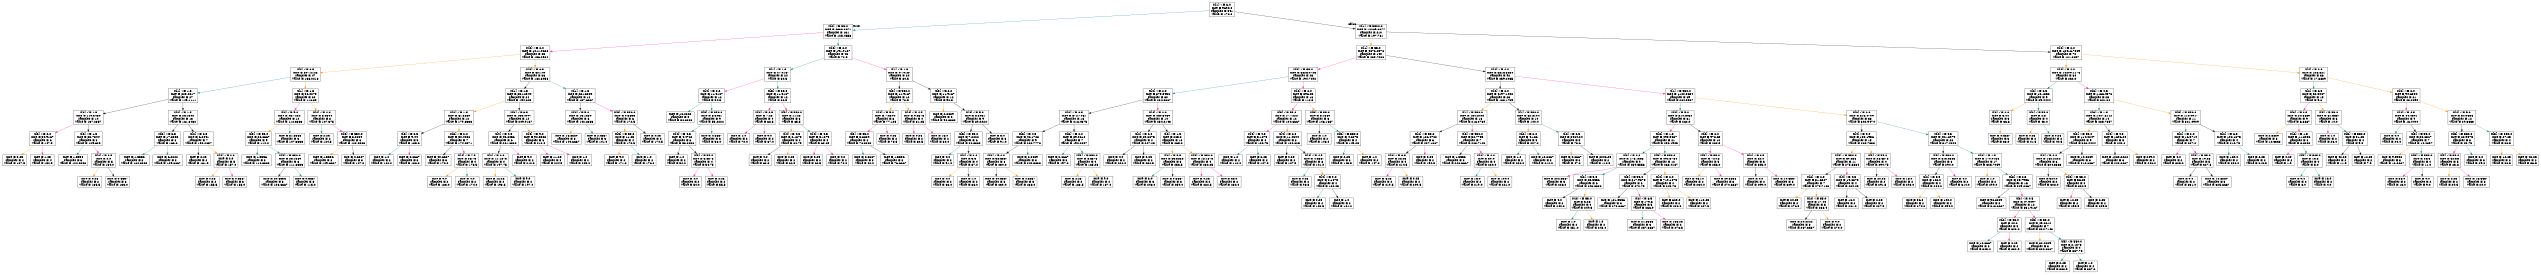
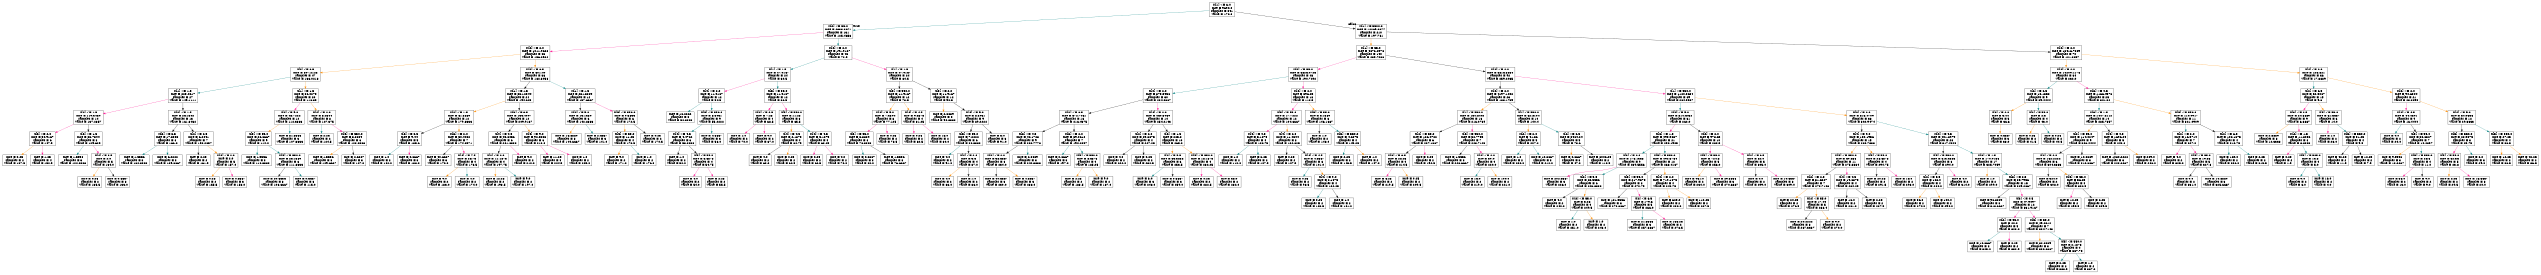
(137, 106) -> (137, 106)
